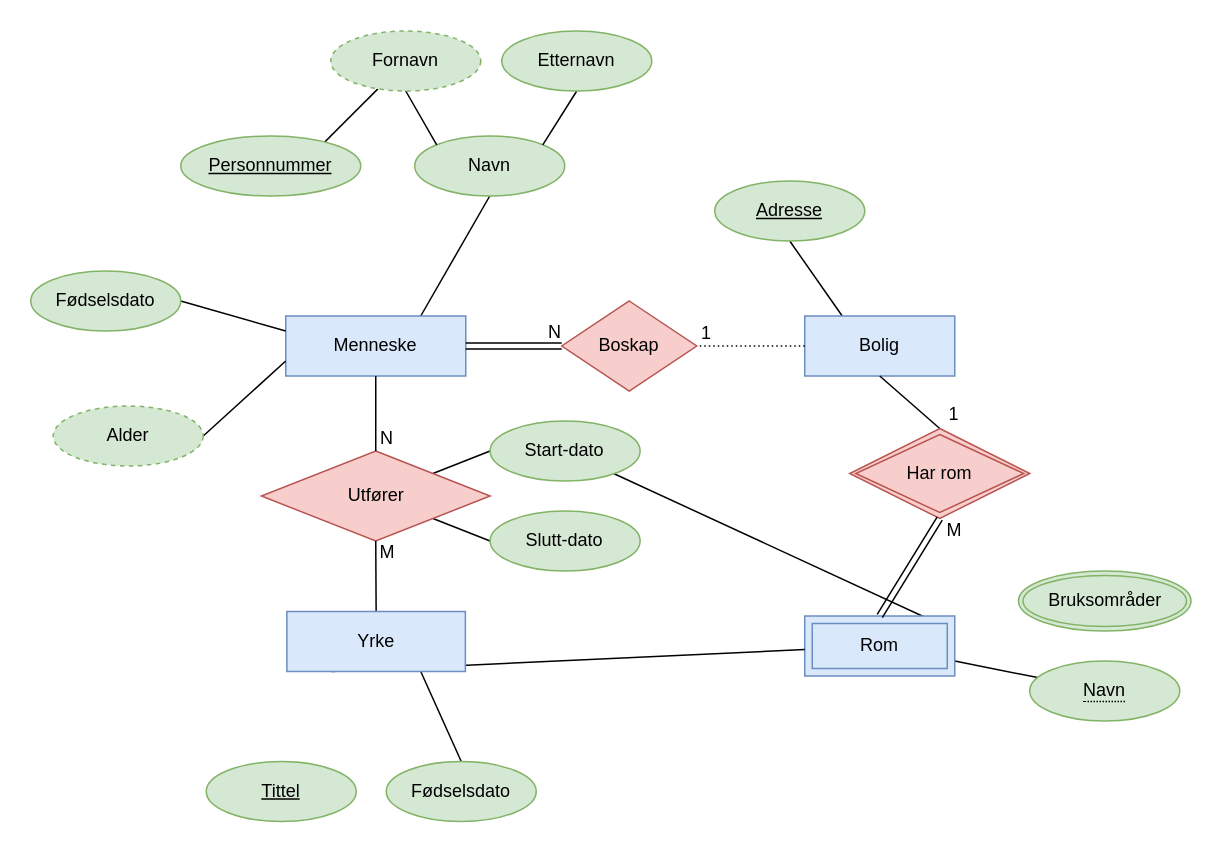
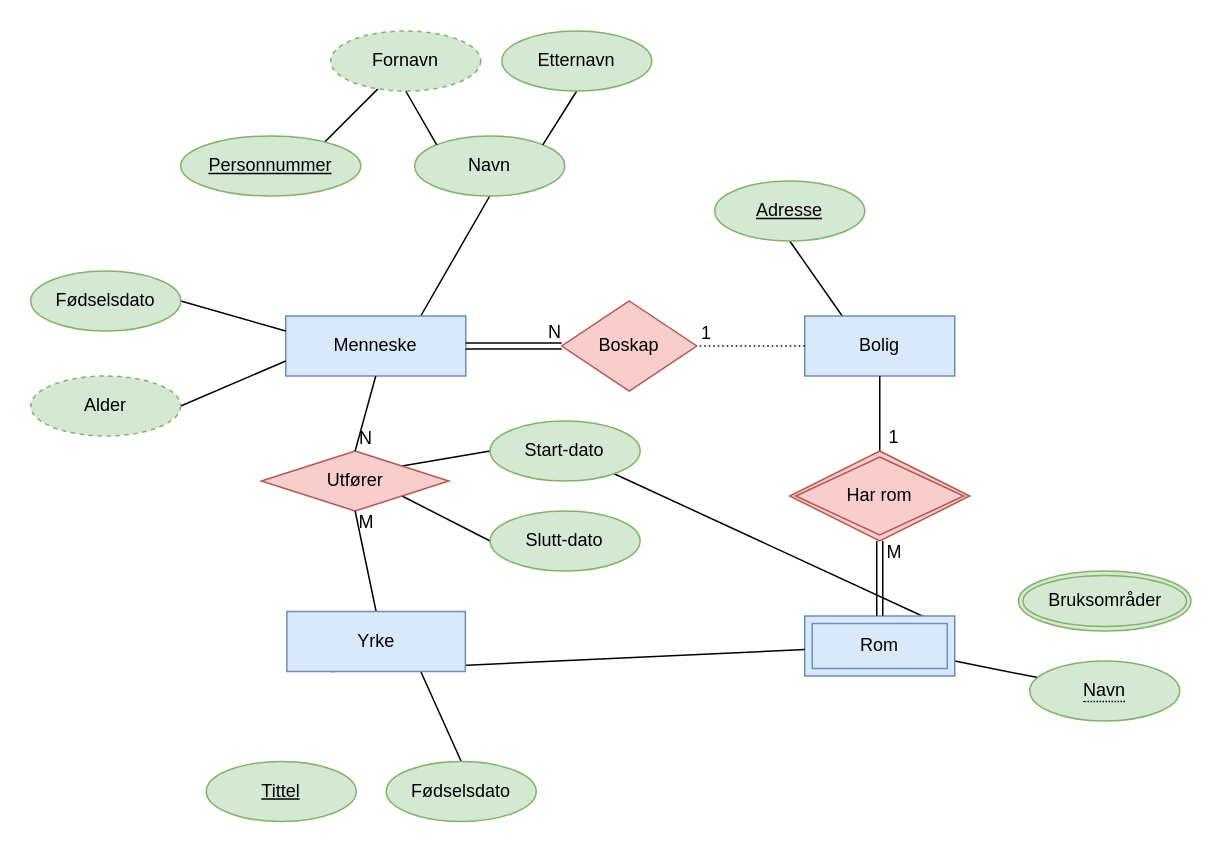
(128, 436) -> (106, 406)
(940, 473) -> (880, 496)
(376, 496) -> (355, 481)
